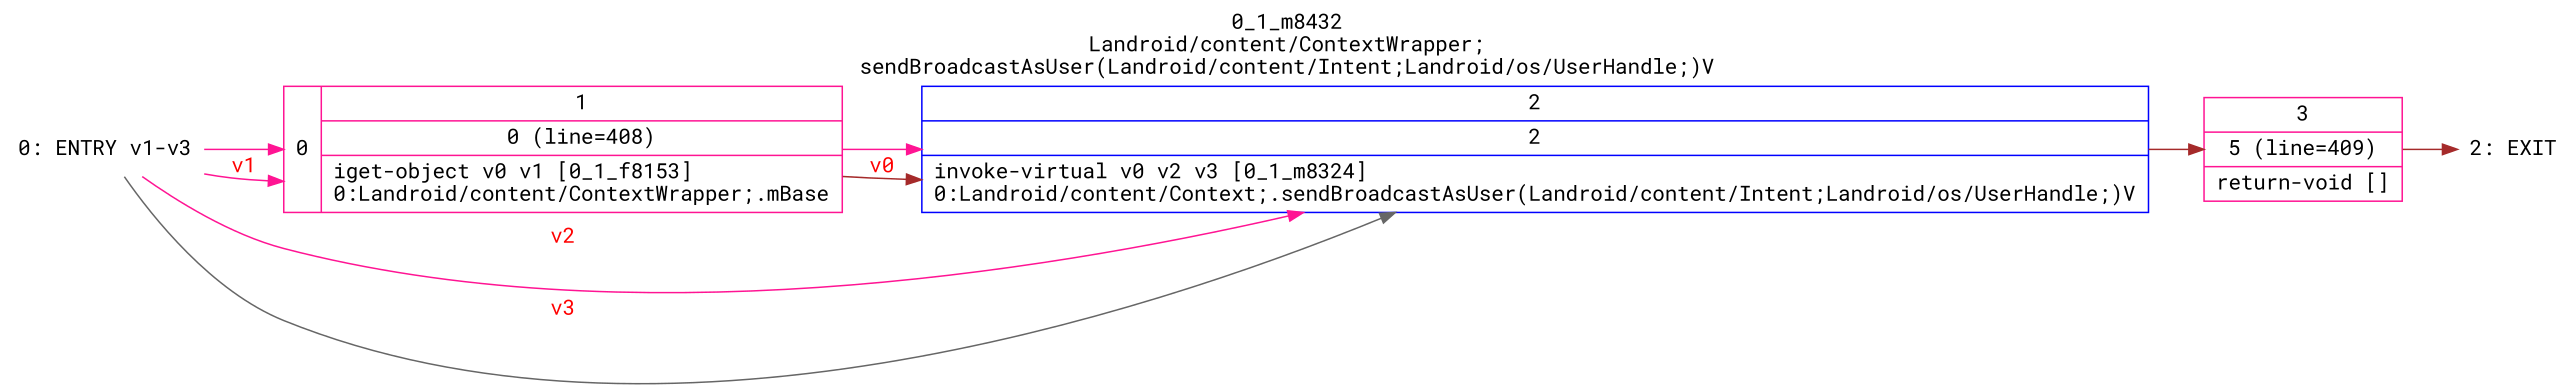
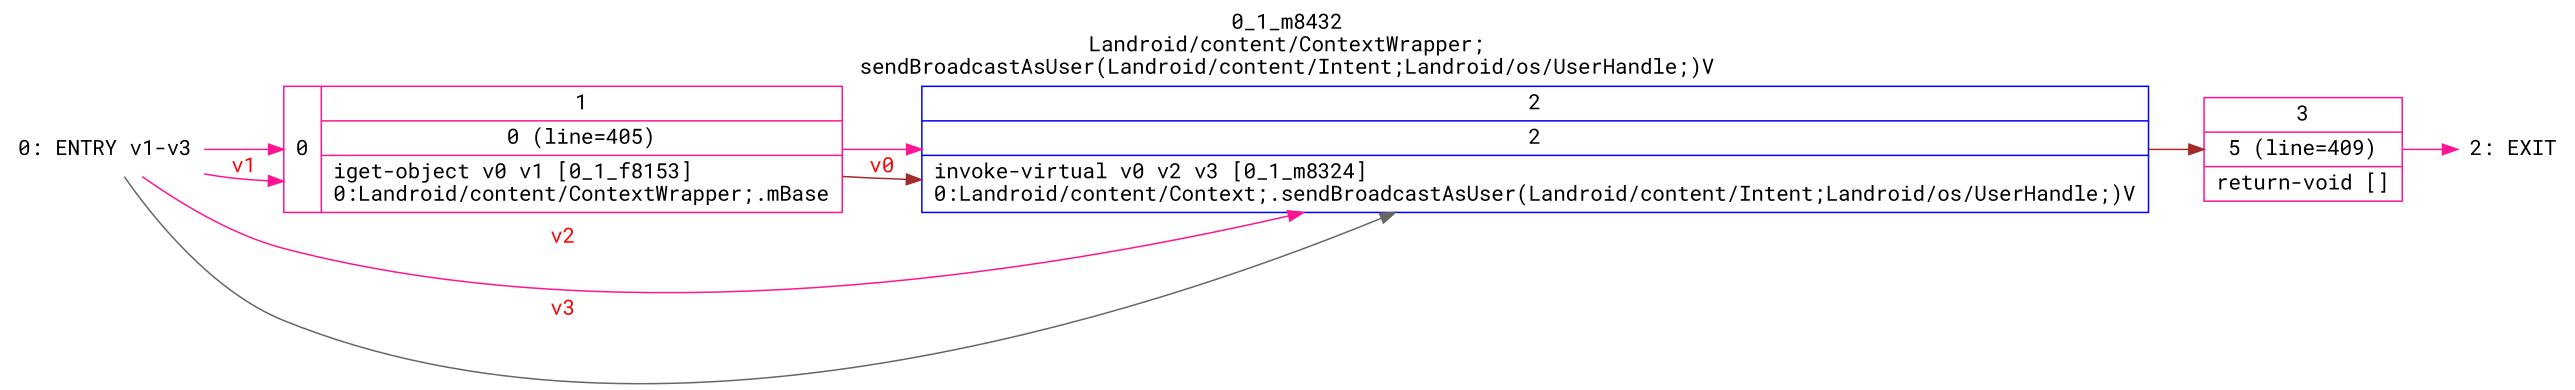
(582, 137) -> (582, 137)
(2423, 149) -> (2423, 149)
